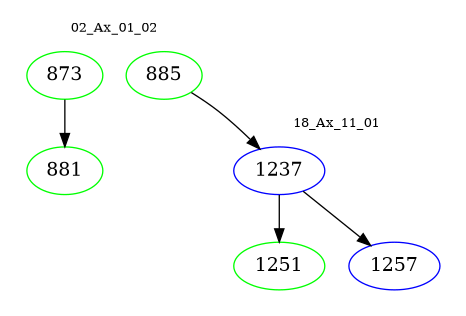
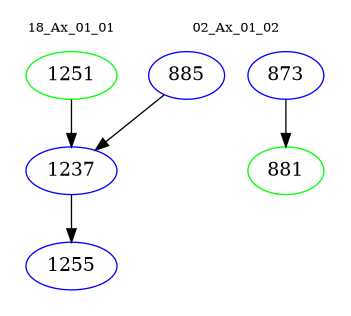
(65, 75) -> (286, 75)
(164, 75) -> (187, 75)
(337, 124) -> (71, 28)
(279, 212) -> (71, 117)
(394, 266) -> (71, 266)
